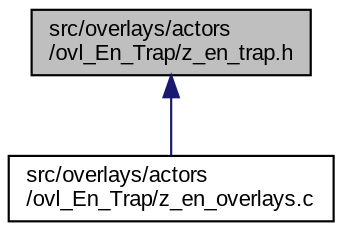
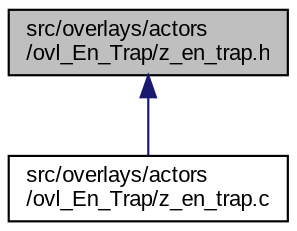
(171, 189) -> (148, 189)
